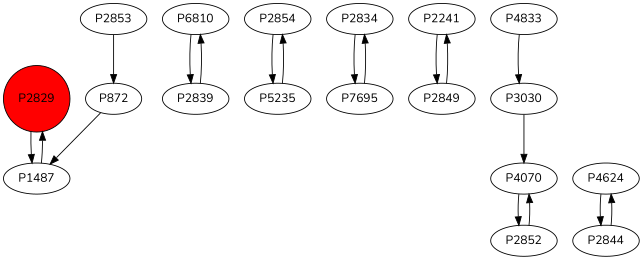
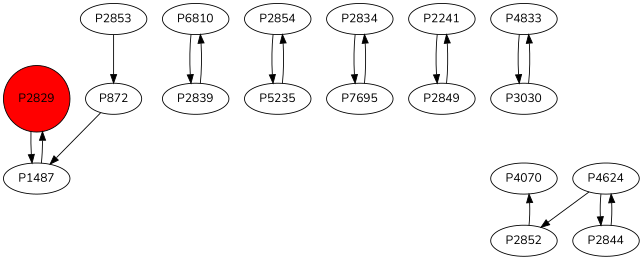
(524, 134) -> (530, 63)
(518, 205) -> (568, 207)
